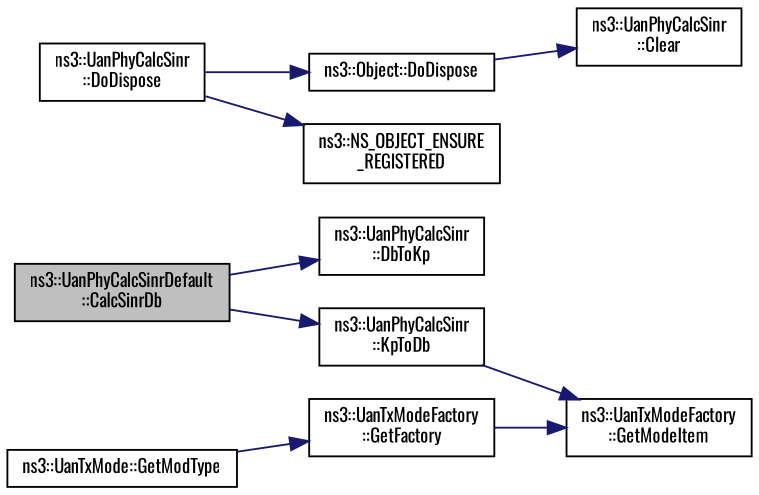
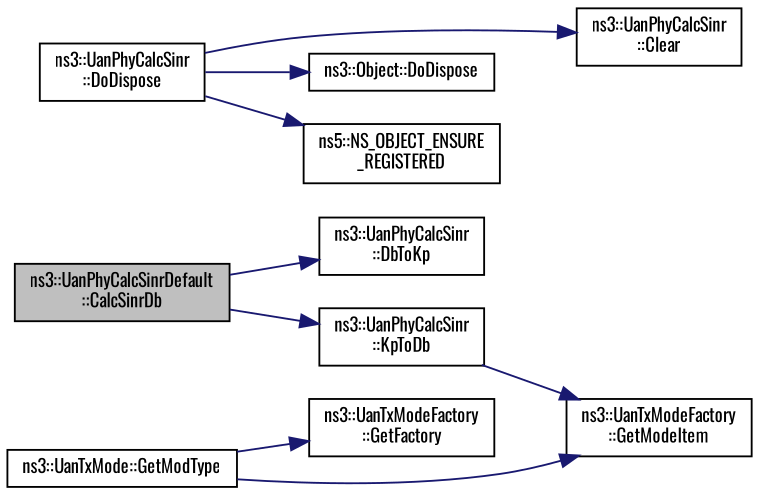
(526, 55) -> (380, 32)
(402, 154) -> (402, 154)
(521, 428) -> (400, 482)
